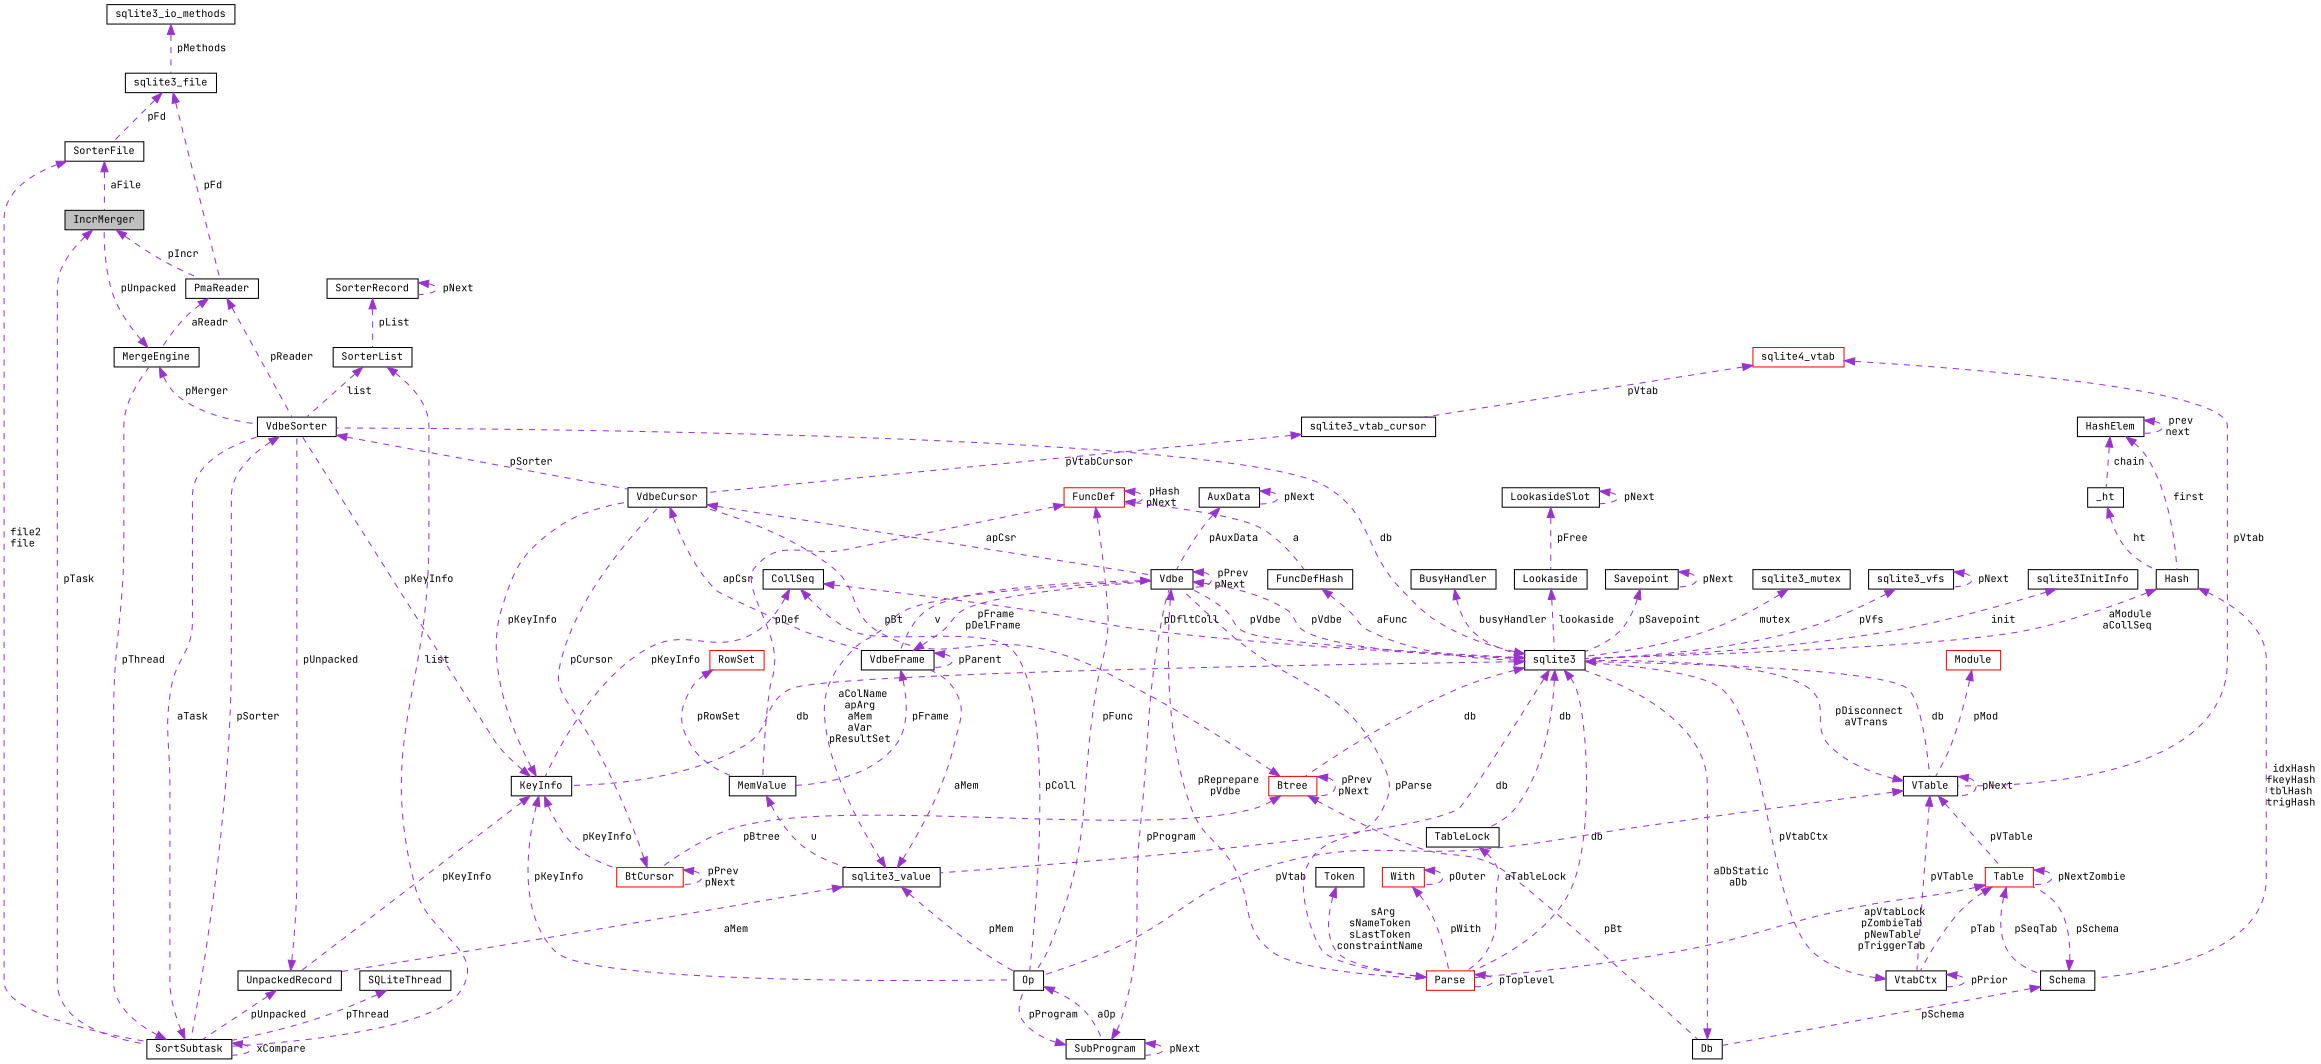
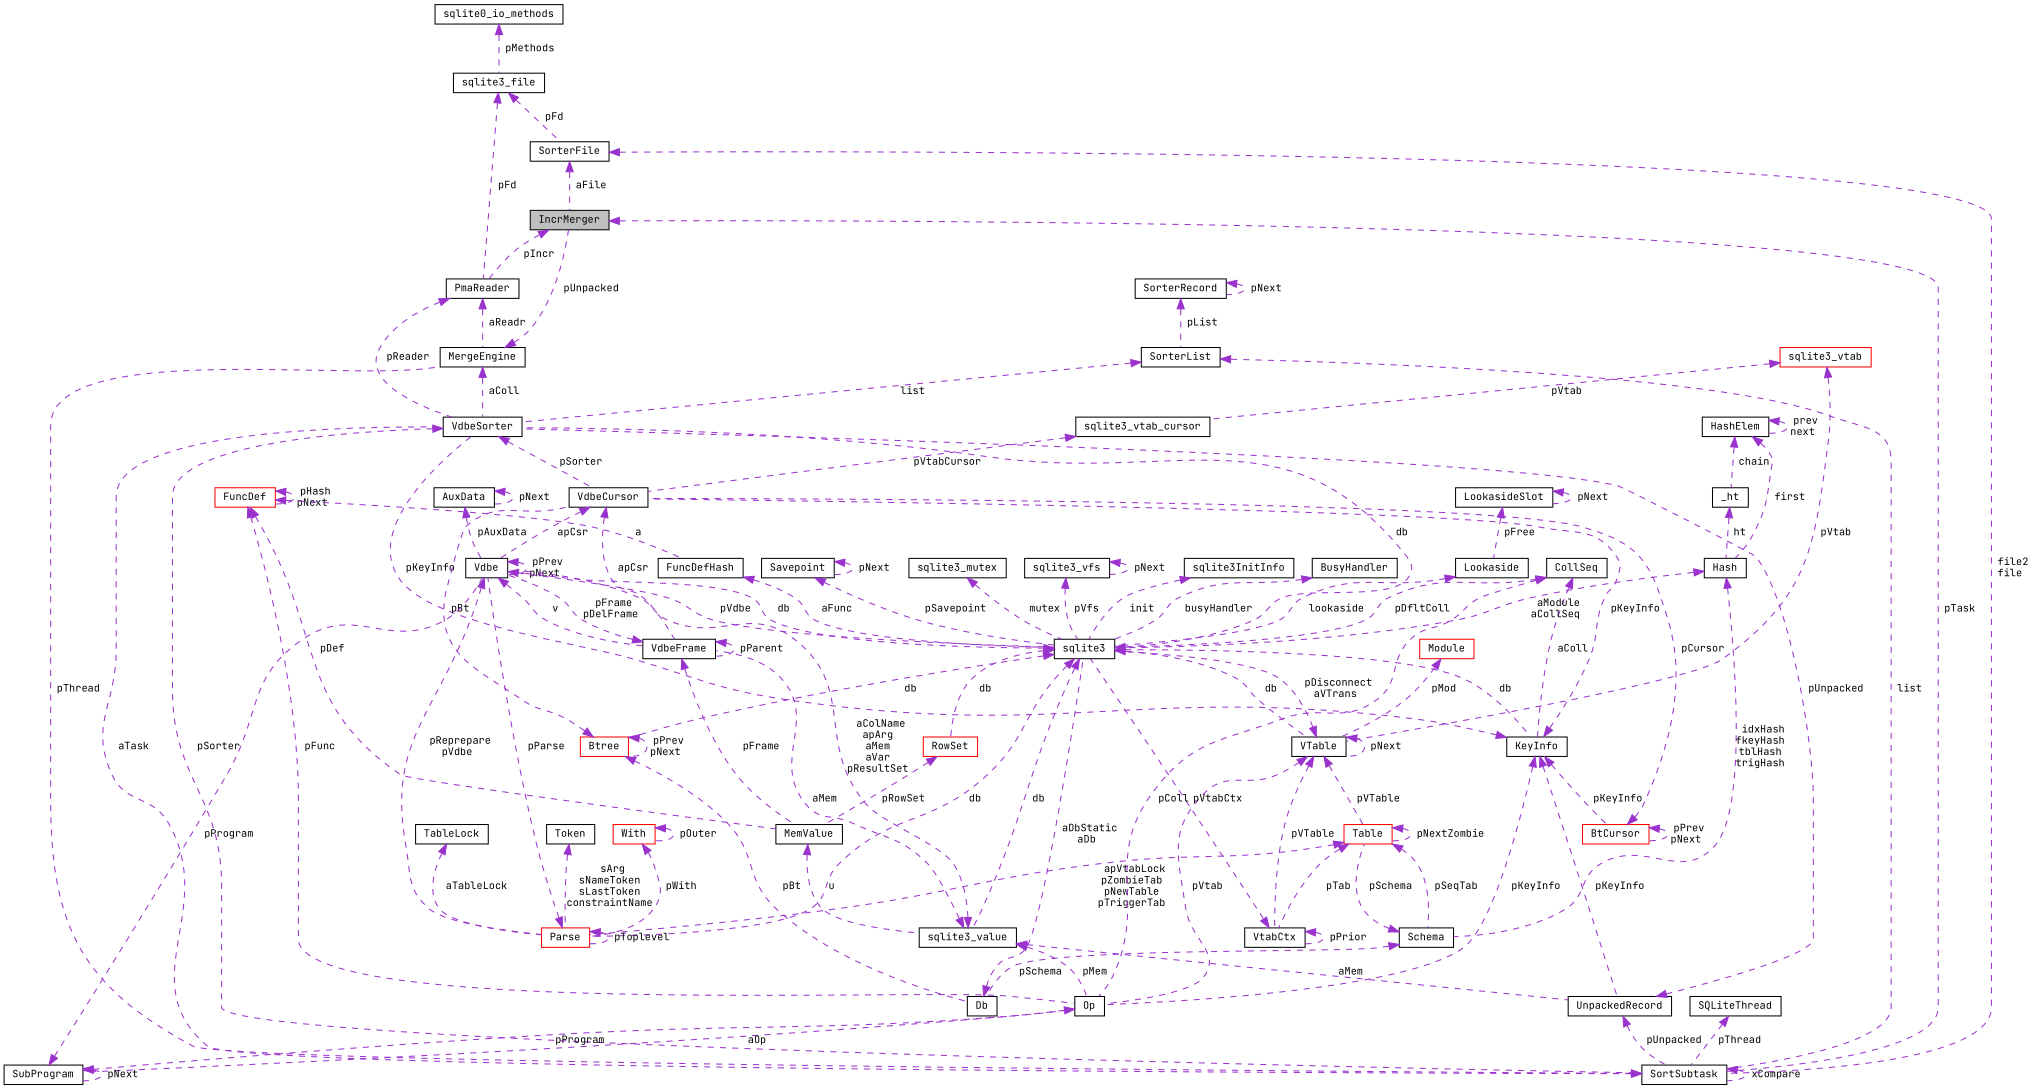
(171, 14) -> (499, 14)
(1798, 357) -> (1826, 357)
(204, 392) -> (502, 392)
(1263, 620) -> (781, 609)
(673, 660) -> (1570, 649)
(1539, 763) -> (978, 674)
(962, 817) -> none
